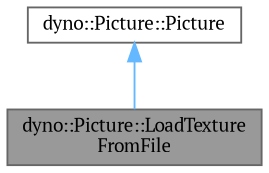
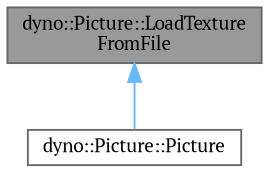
(135, 86) -> (135, 106)
